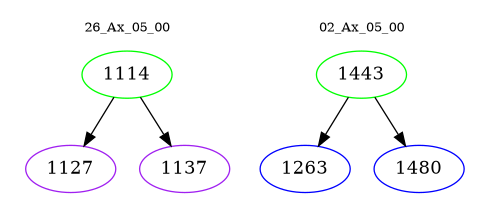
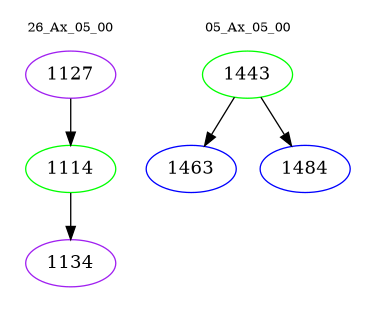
(362, 28) -> (248, 28)
(103, 116) -> (71, 115)
(185, 169) -> (71, 263)
(305, 169) -> (191, 169)
(419, 169) -> (305, 169)
